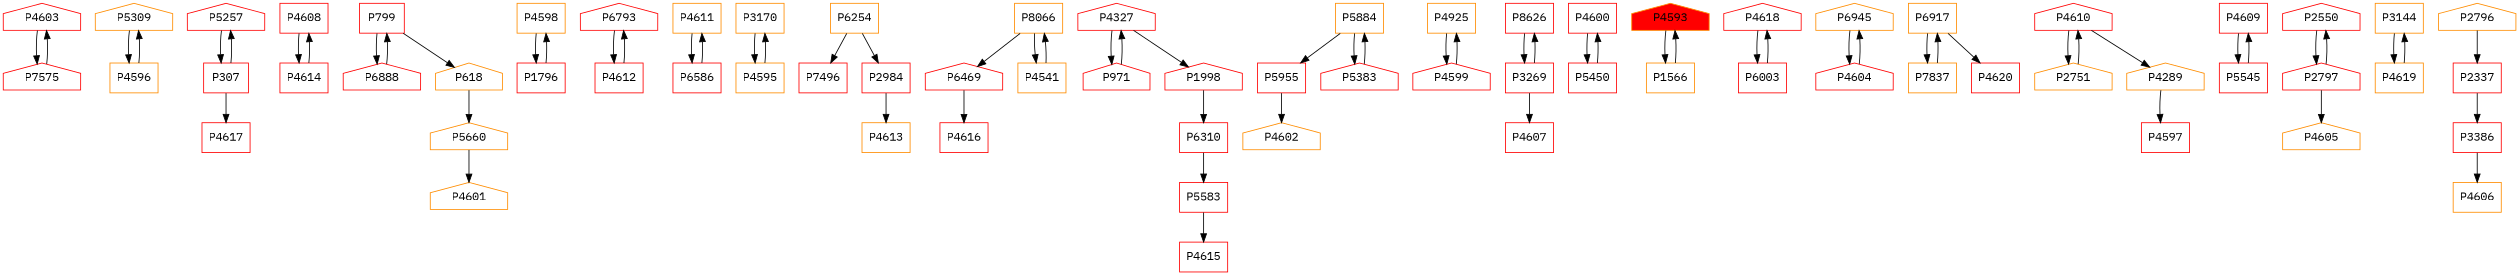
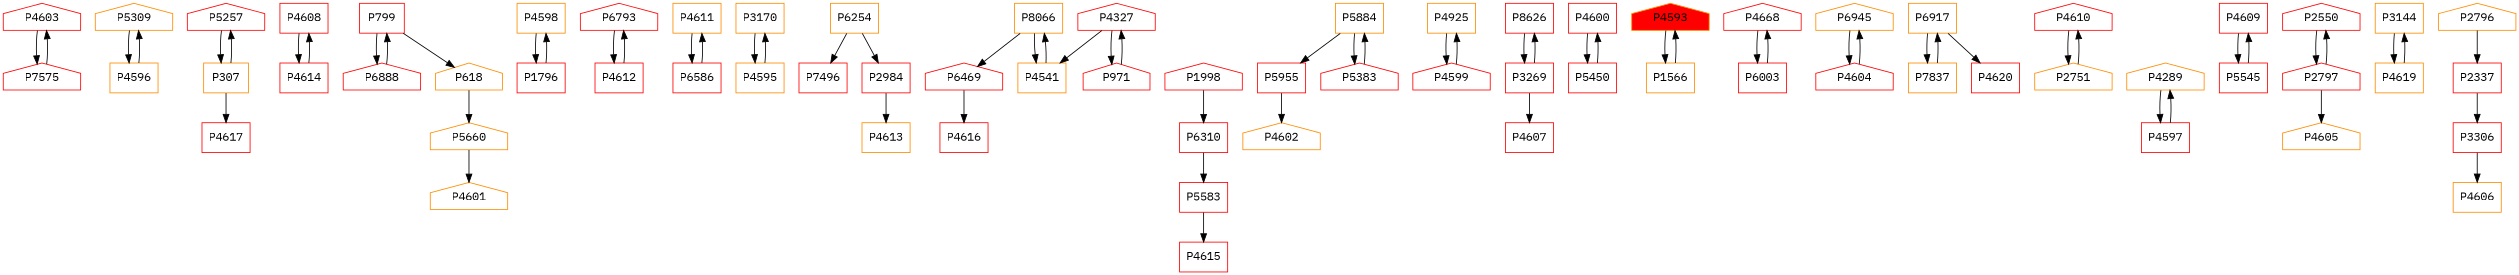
(1762, 18) -> (1762, 18)
(1158, 46) -> (1084, 44)
(2117, 47) -> (2171, 111)
(226, 78) -> (226, 78)
(2477, 138) -> (2477, 138)
